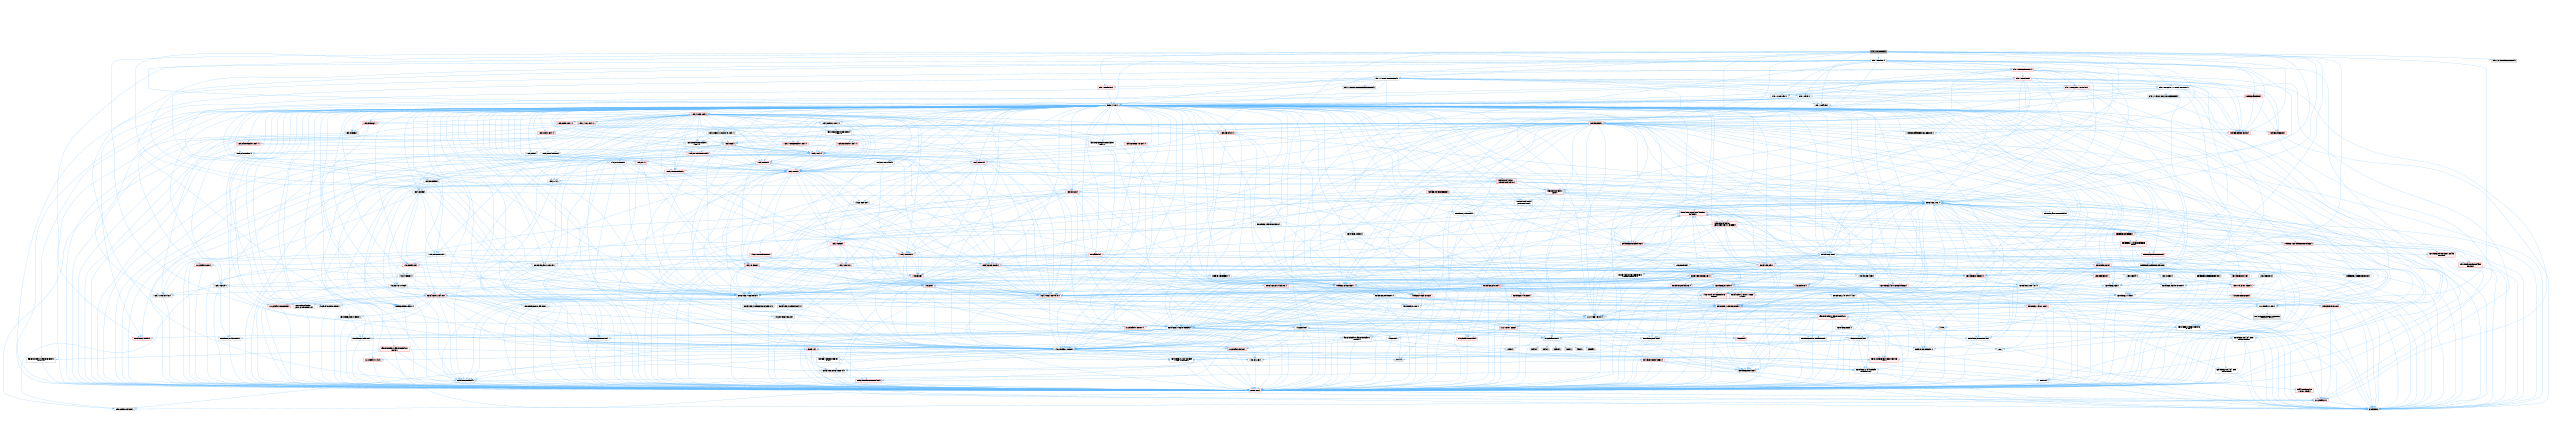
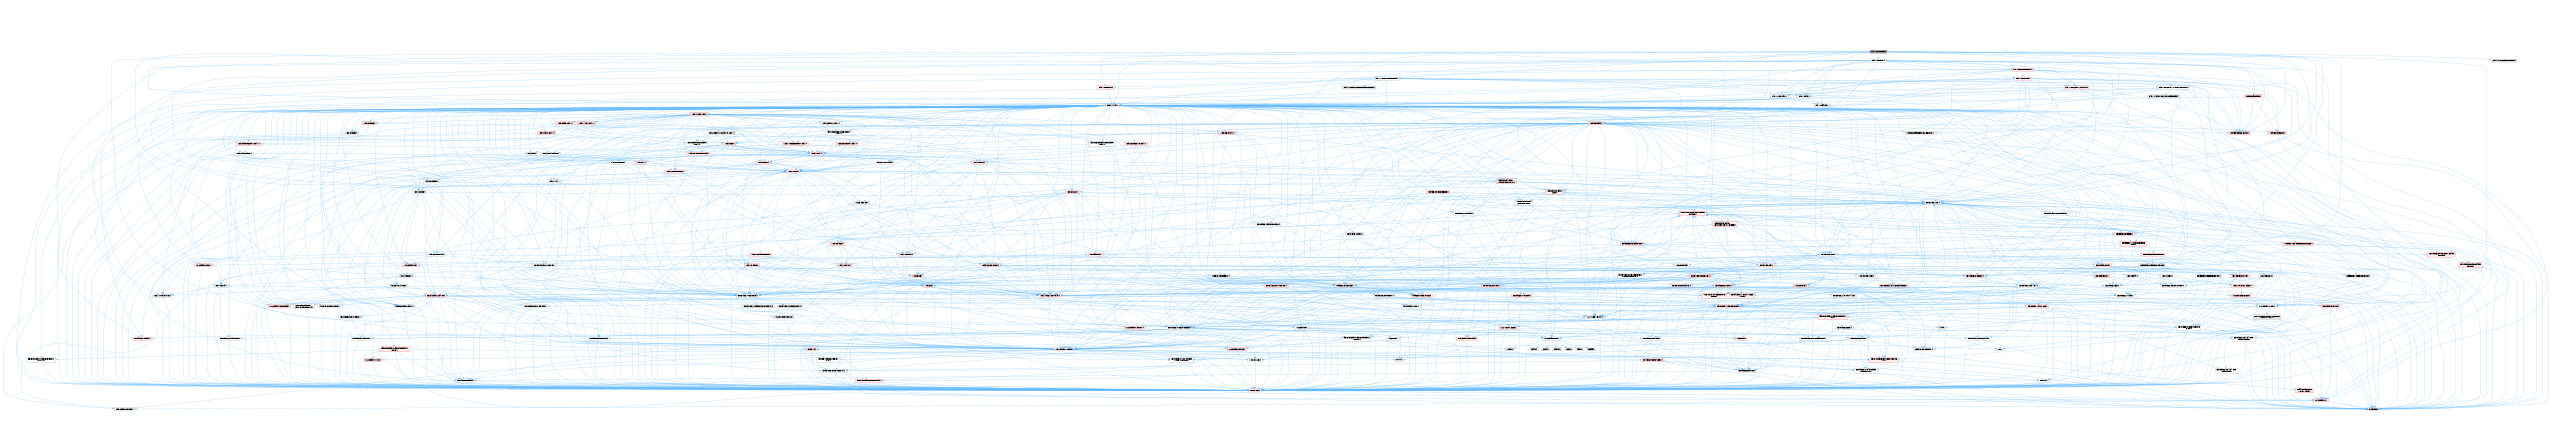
(474, 144) -> (247, 148)
(837, 244) -> (837, 244)
